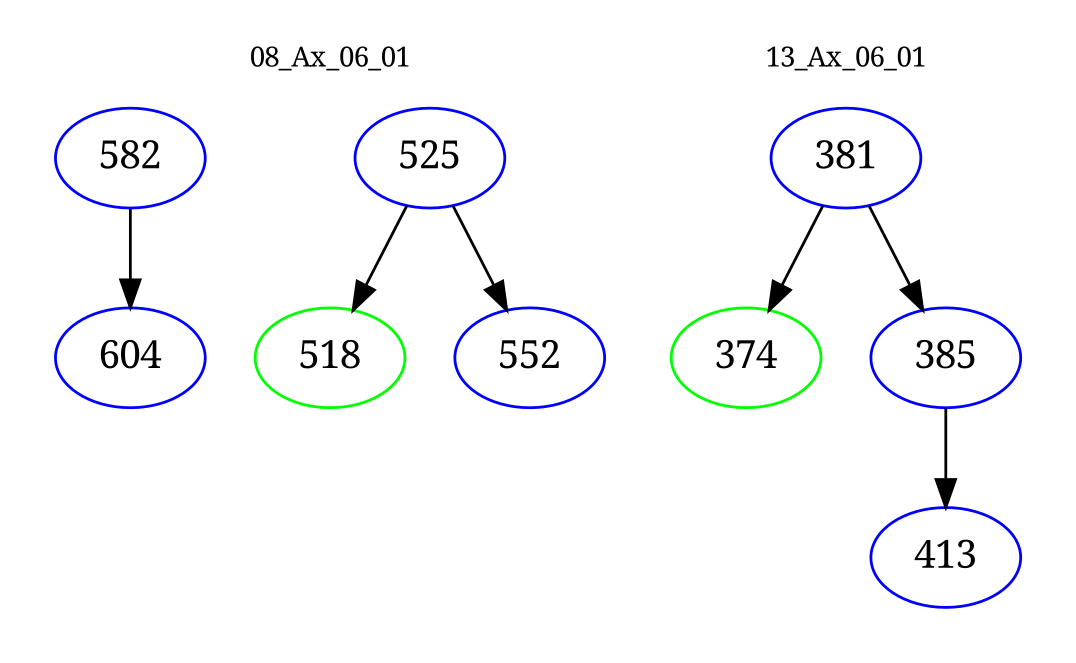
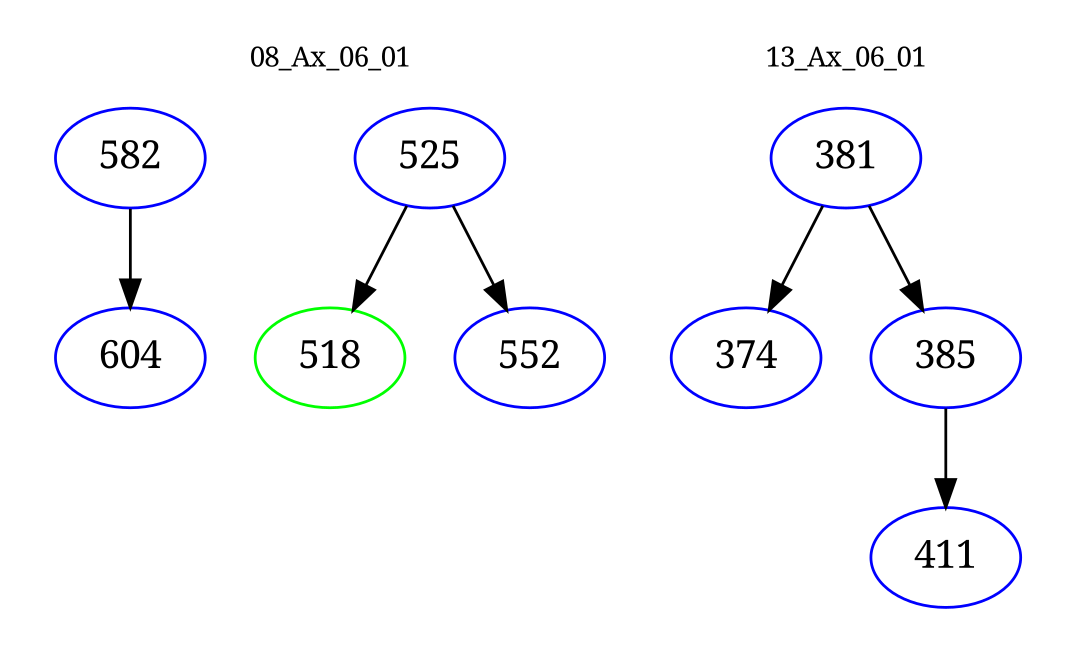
(746, 358) -> (746, 358)
(946, 557) -> (946, 557)
